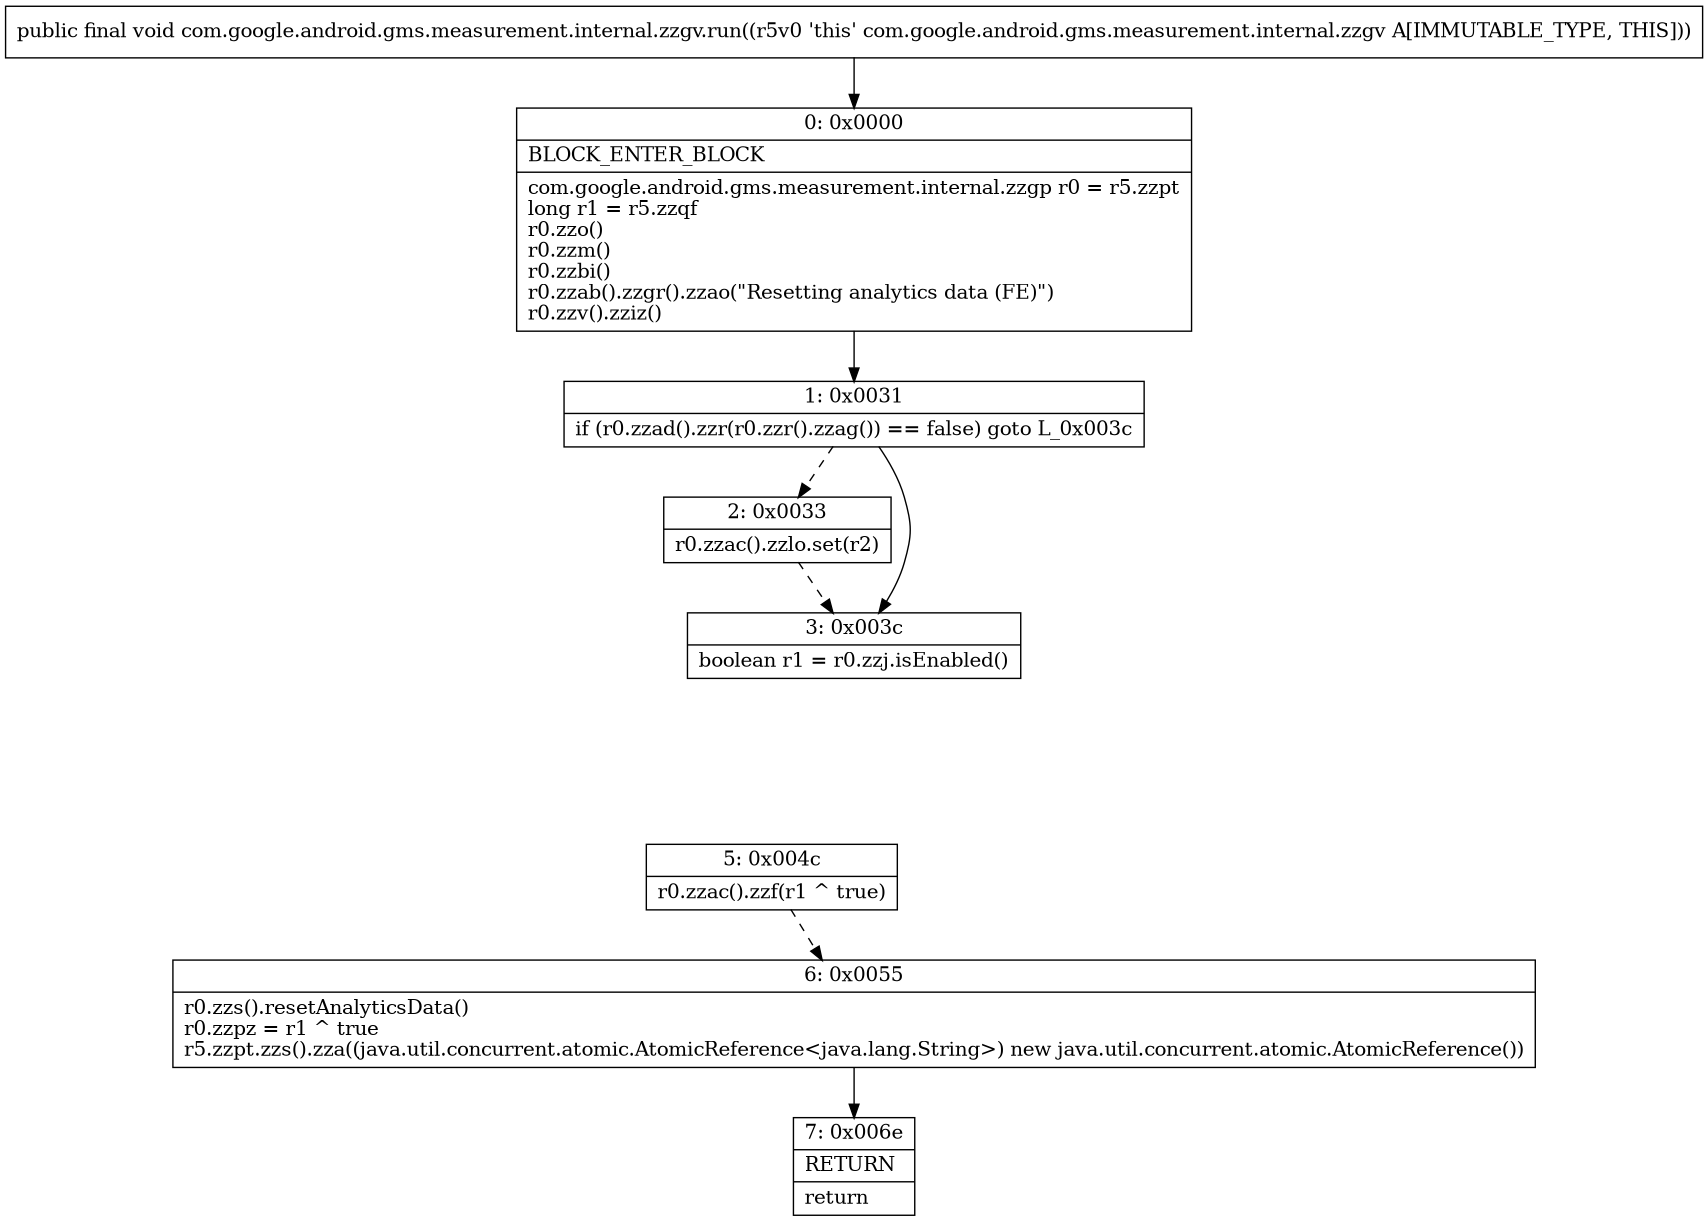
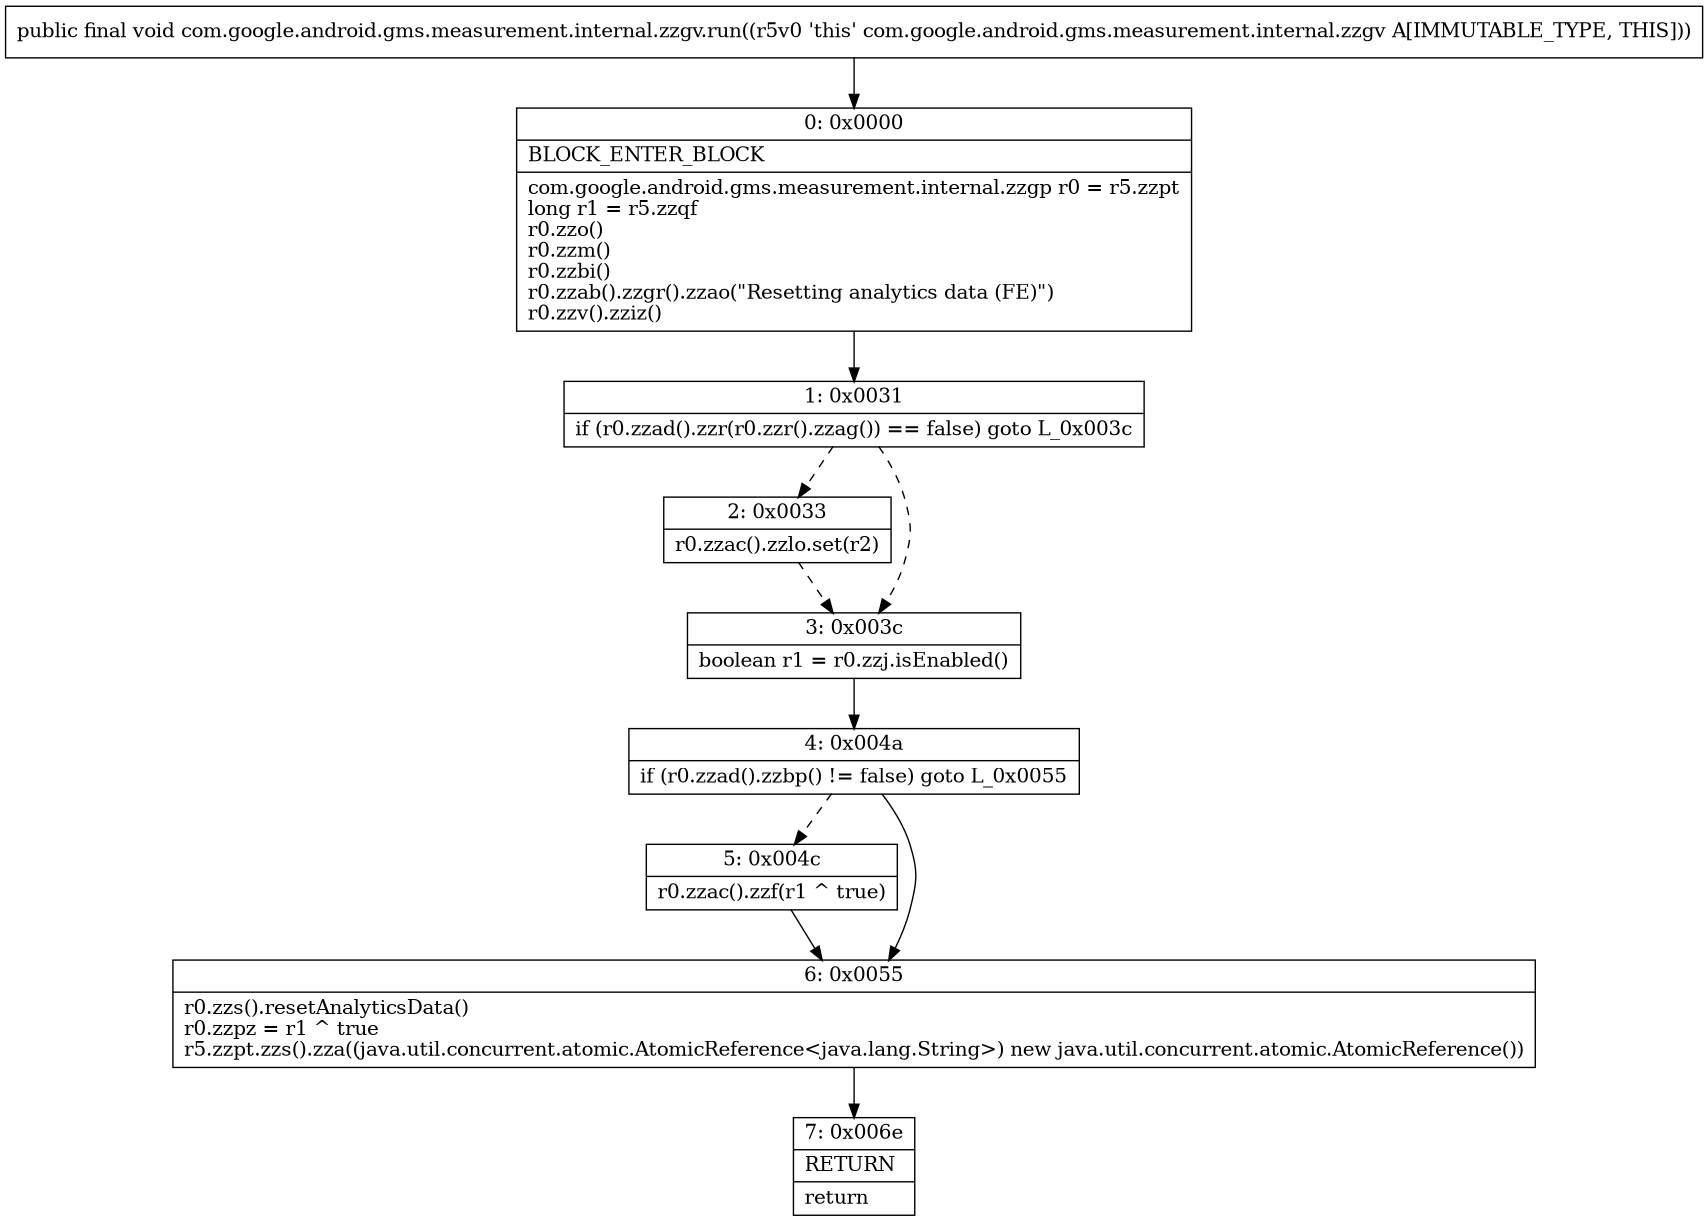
(910, 523) -> (910, 523)
none -> (854, 761)
(803, 929) -> (803, 929)
